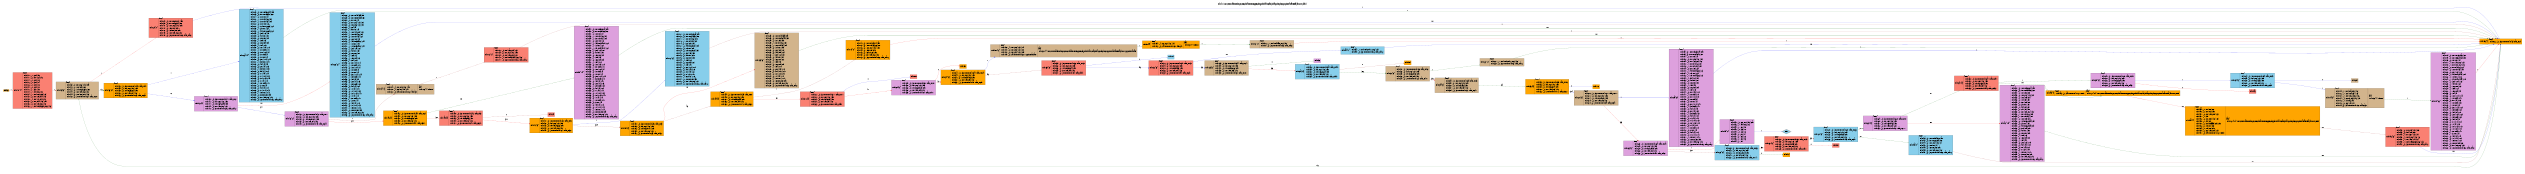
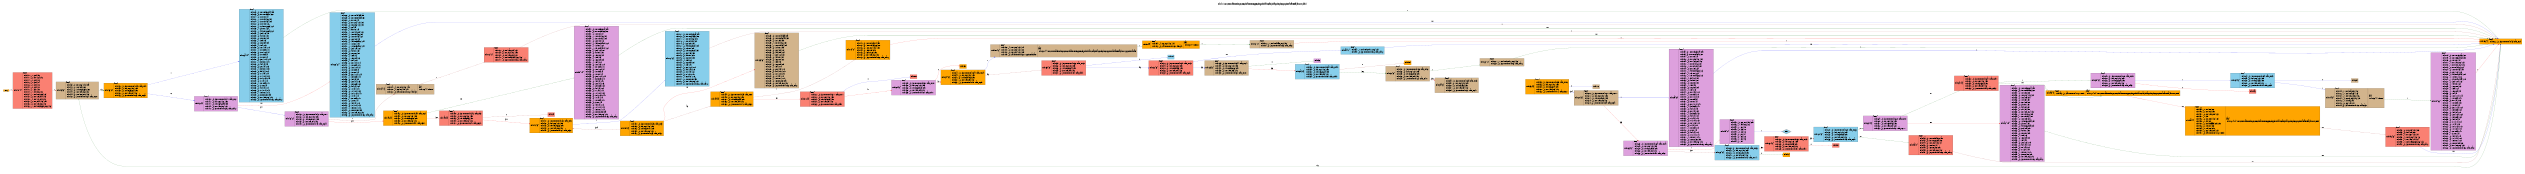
(171, 28) -> none
(1502, 86) -> none
(1596, 87) -> (1596, 87)
(6, 91) -> (6, 91)
(596, 126) -> (597, 129)
(1931, 145) -> (1931, 145)
